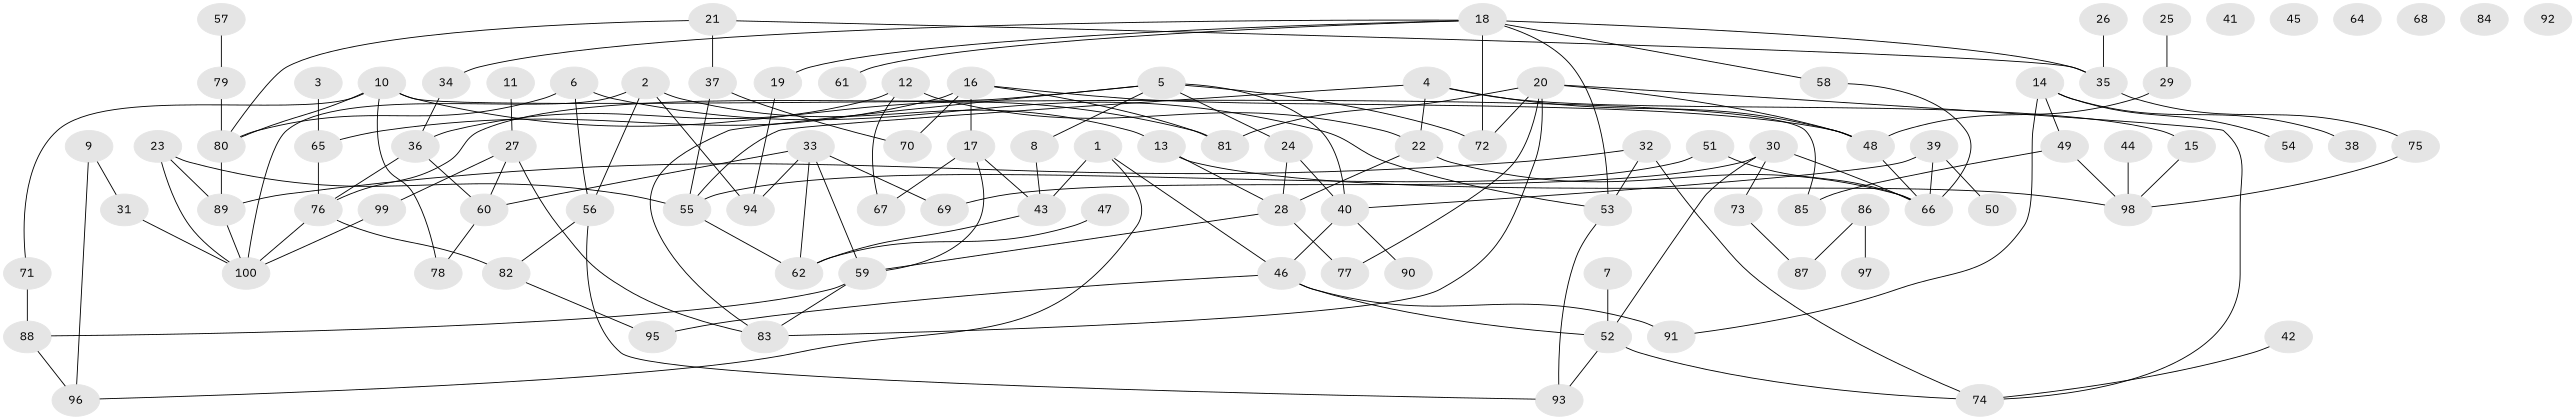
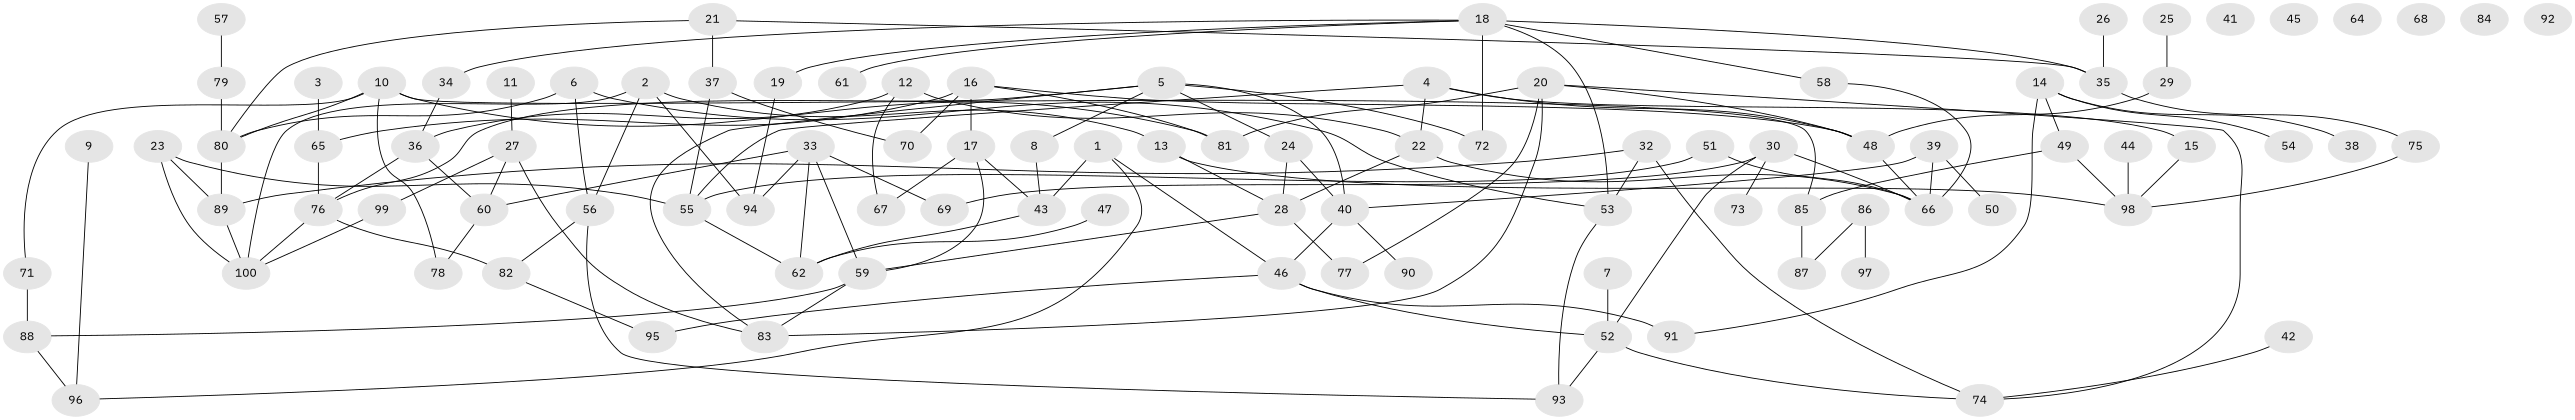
(1512, 115) -> none
(124, 210) -> none
(1770, 242) -> (1802, 242)
